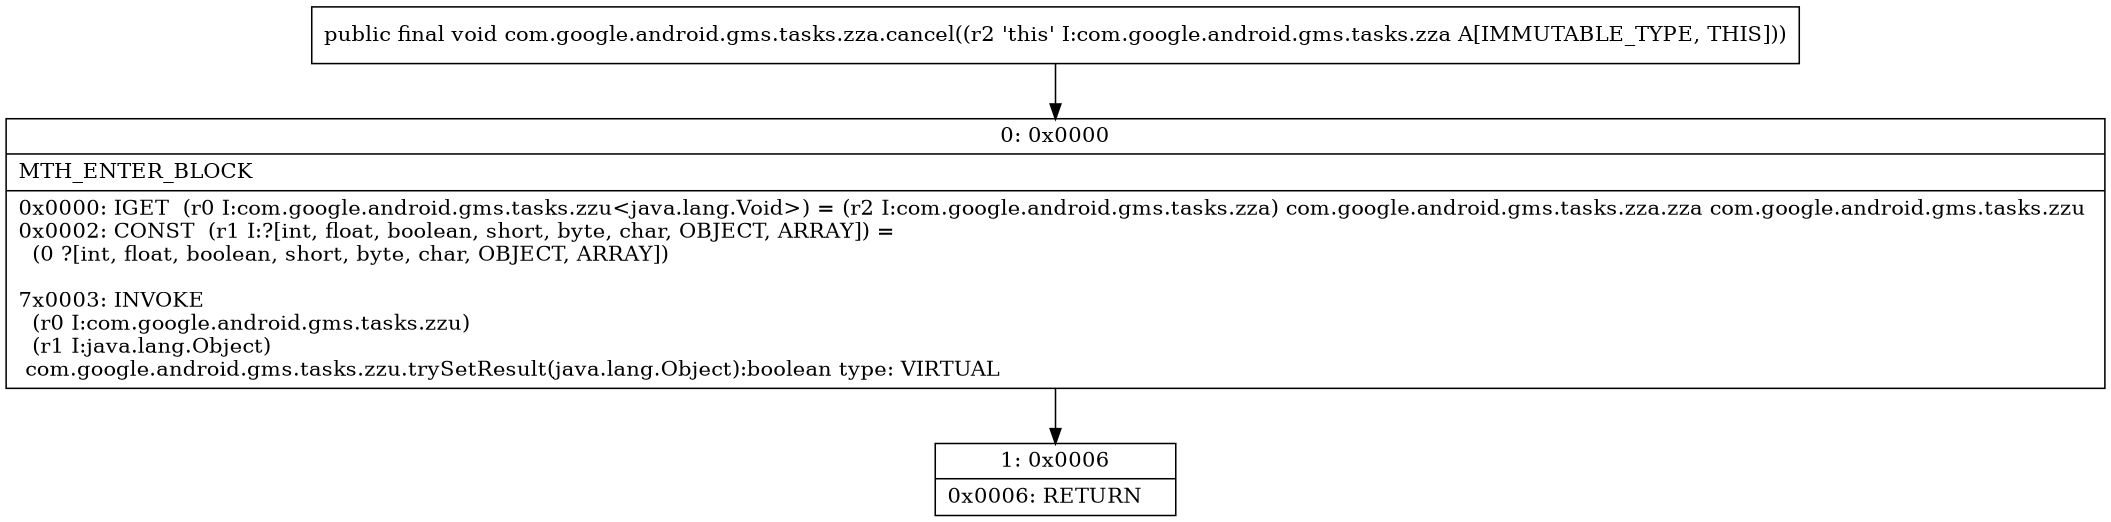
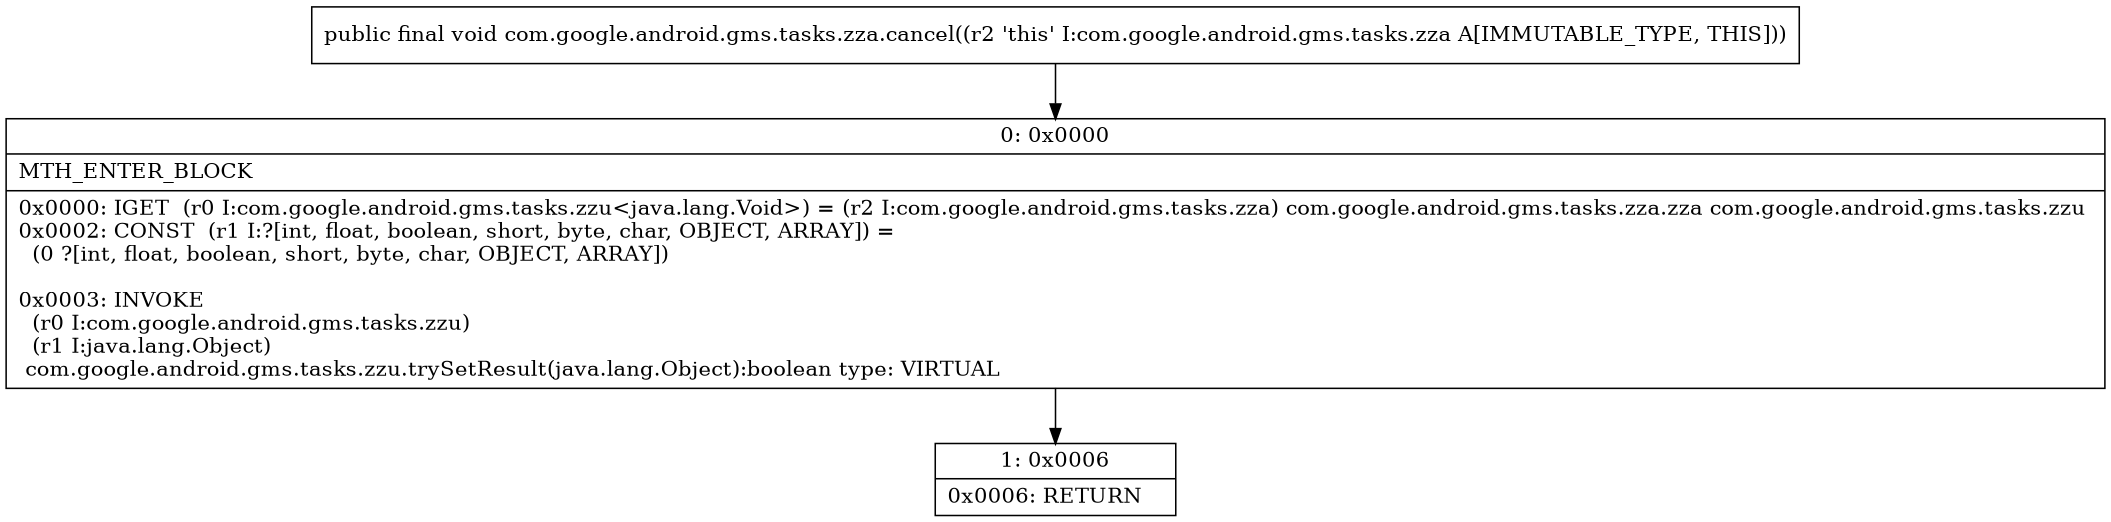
(119, 300) -> (119, 300)
